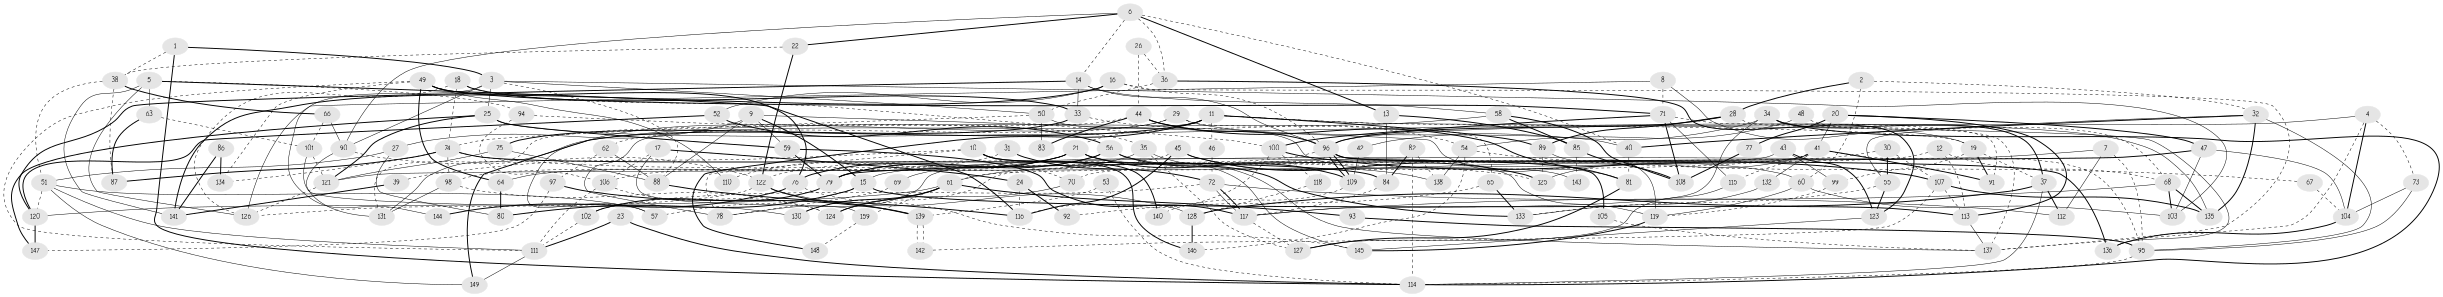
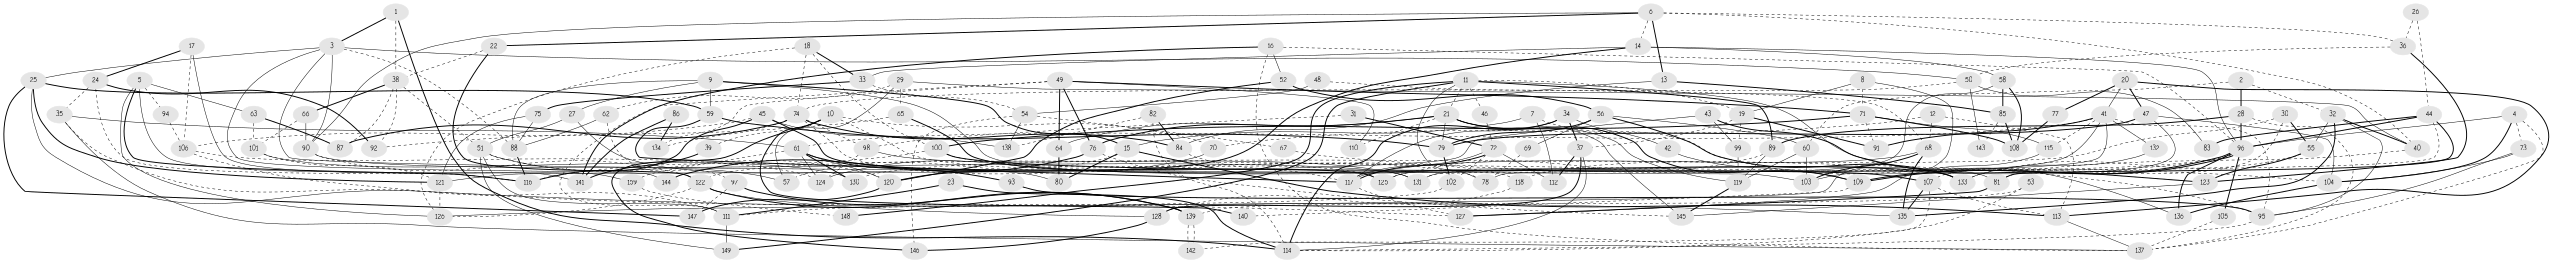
none -> (394, 117)
(700, 123) -> (78, 98)
(890, 199) -> (809, 166)
